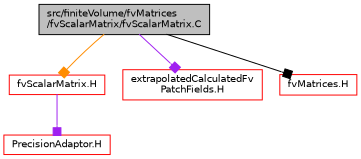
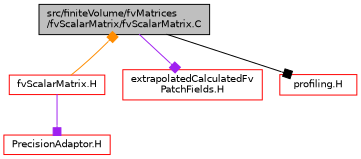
(86, 51) -> (90, 59)
(318, 85) -> (318, 85)
